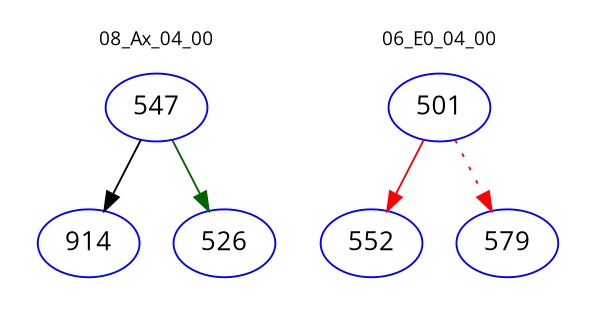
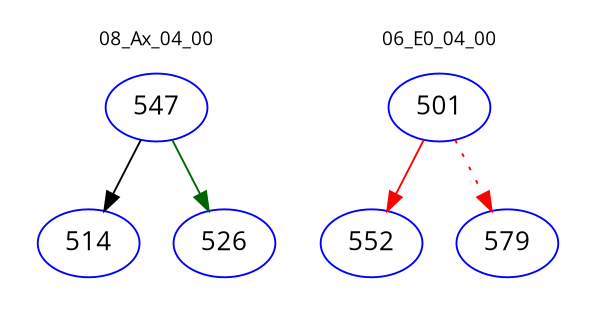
(89, 243) -> (89, 243)
